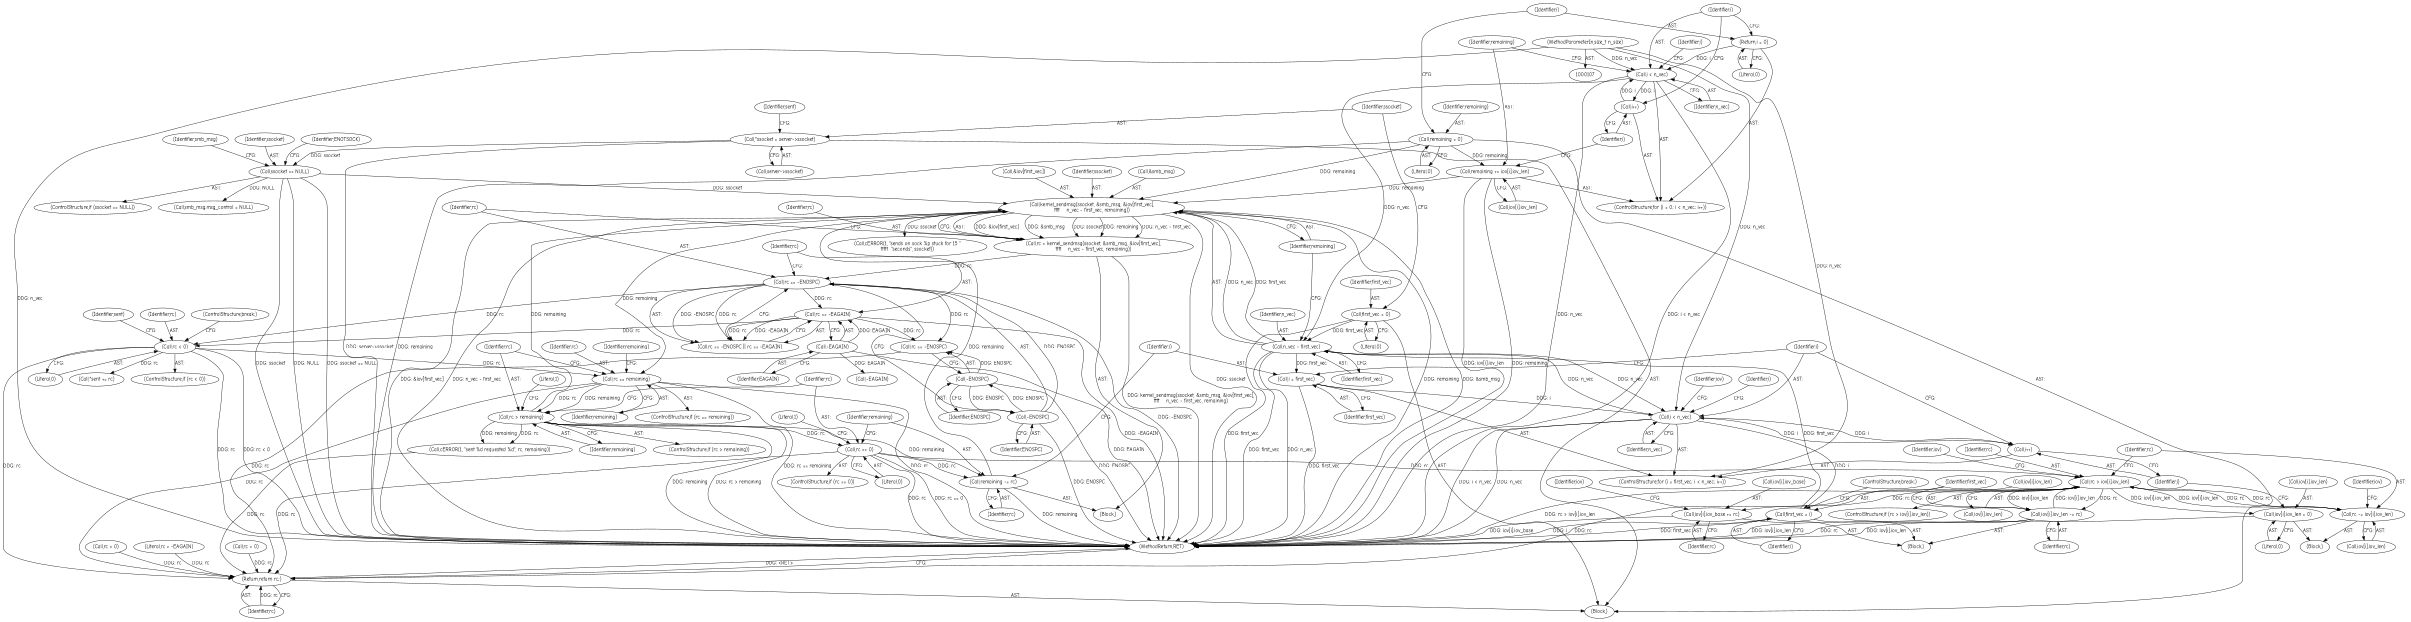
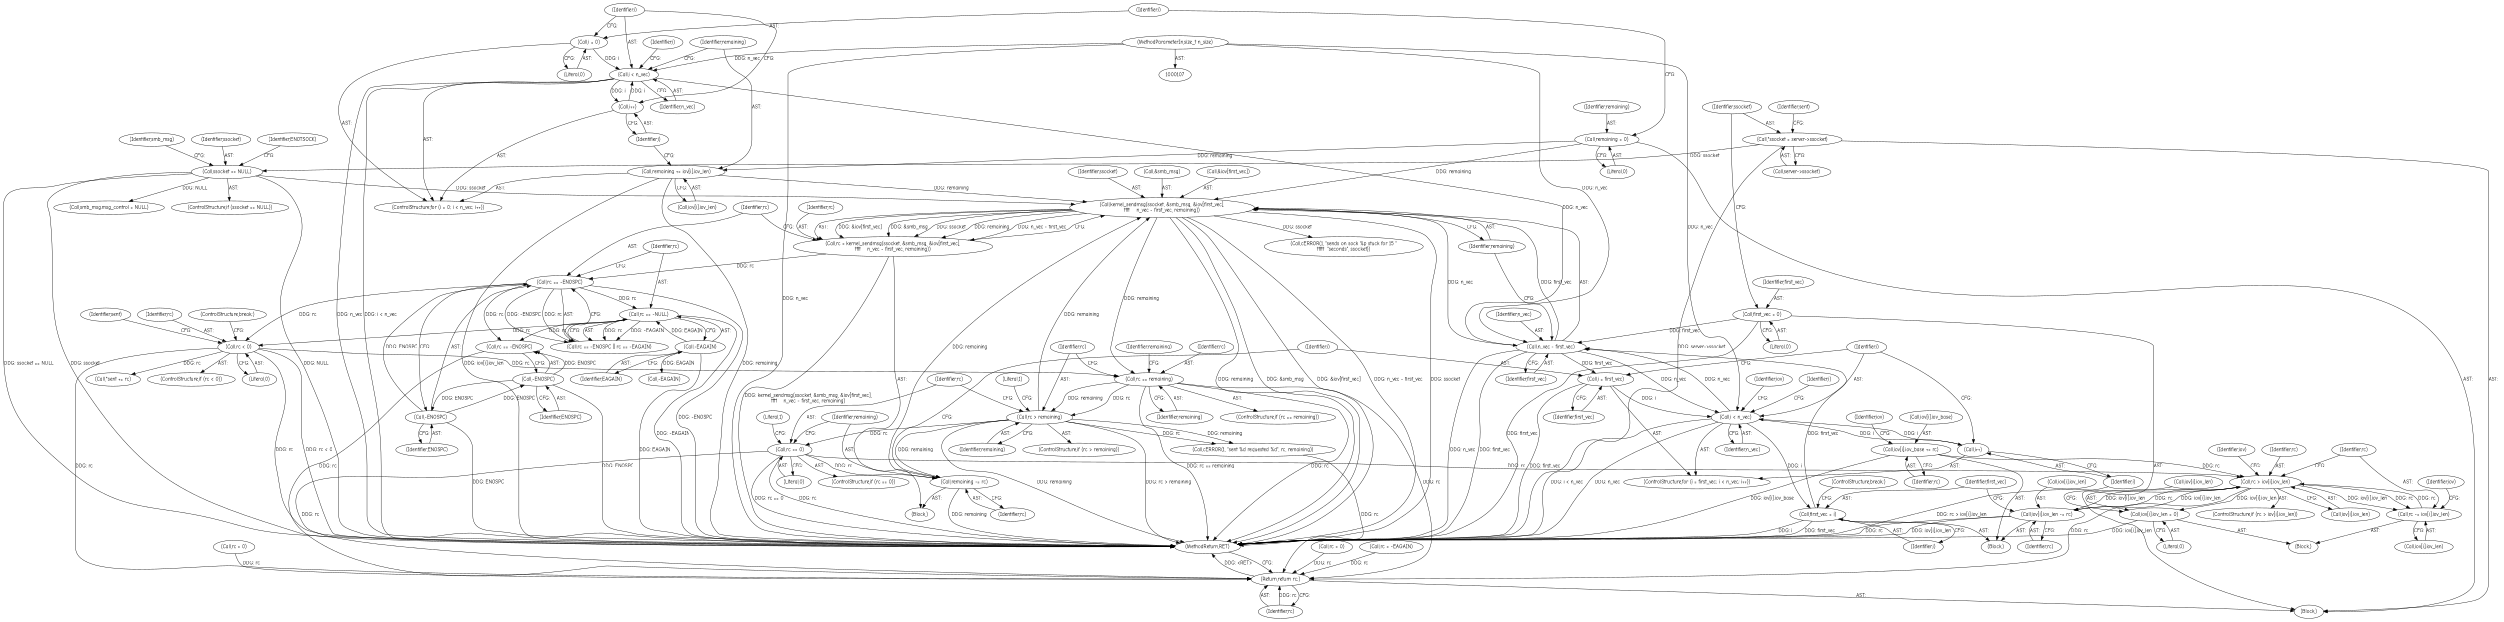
(1754, 42) -> (589, 42)
(1812, 249) -> (1540, 131)
(421, 250) -> none
(828, 315) -> (649, 315)
(1904, 494) -> (2090, 459)
(169, 547) -> (1391, 547)
